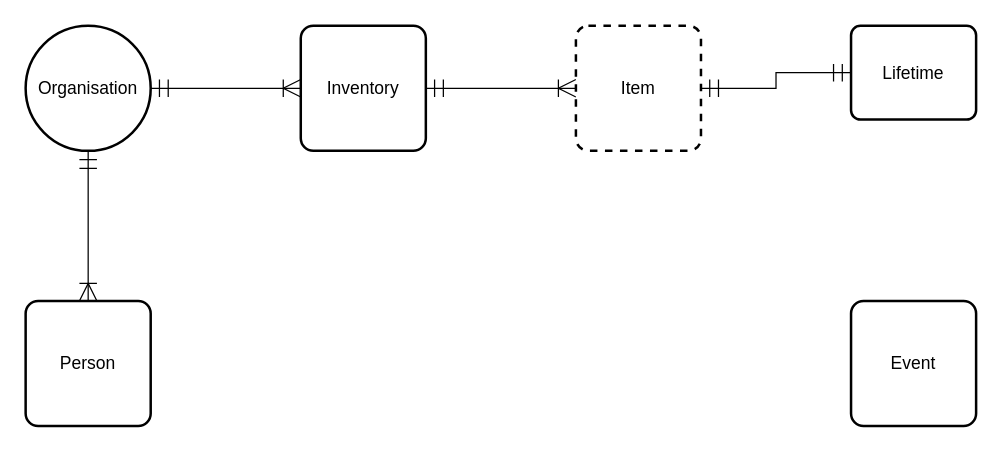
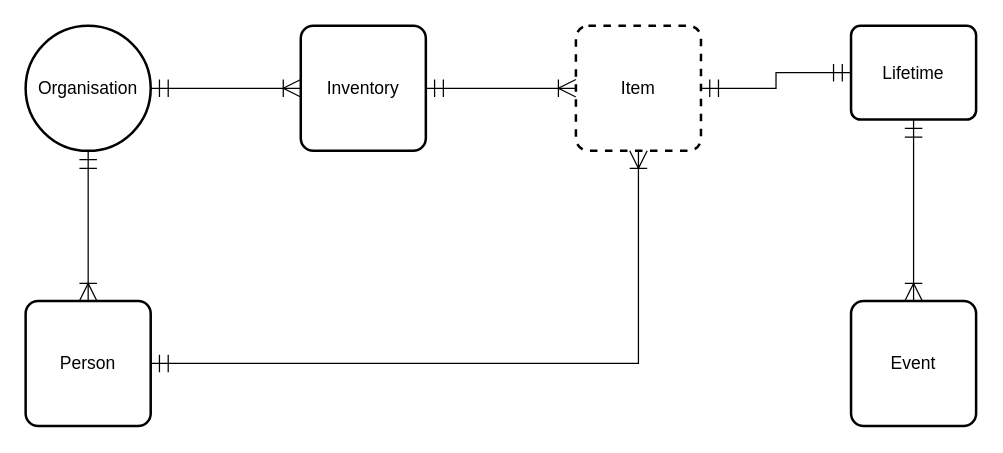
none -> (913, 209)
none -> (500, 363)
